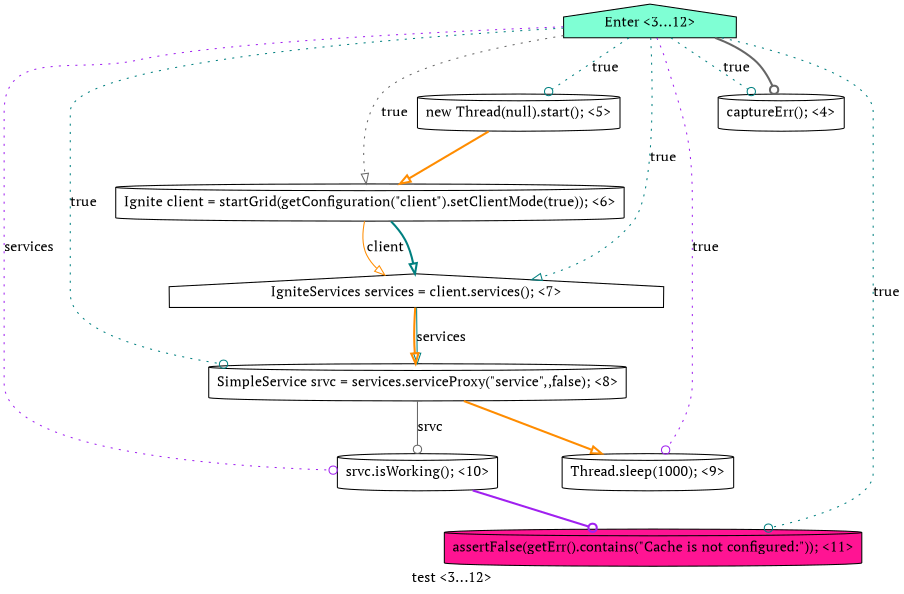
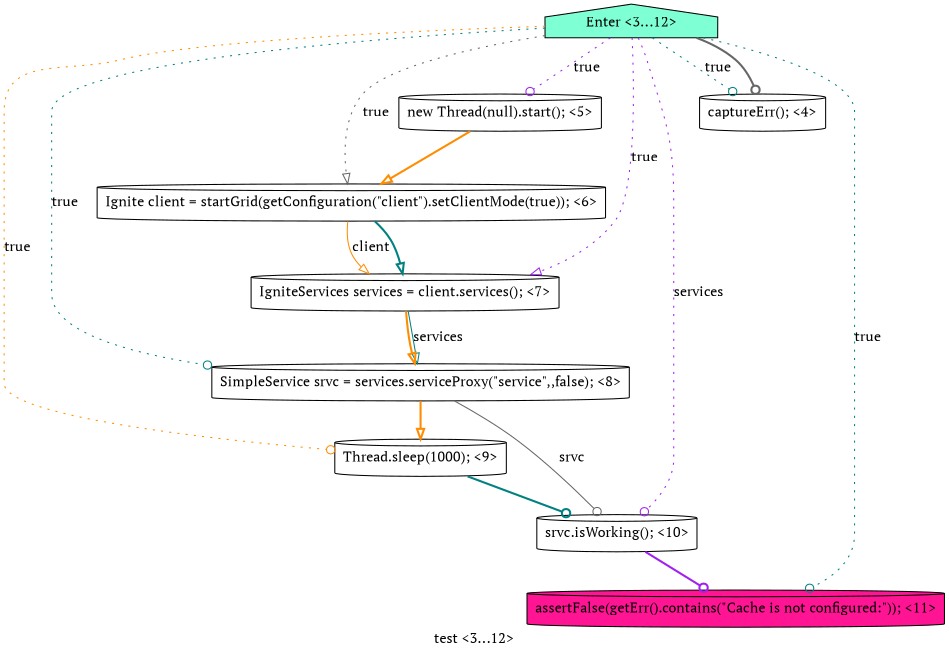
(590, 64) -> (572, 64)
(646, 185) -> (629, 176)
(692, 242) -> (4, 131)
(416, 292) -> (405, 292)
none -> (515, 494)
